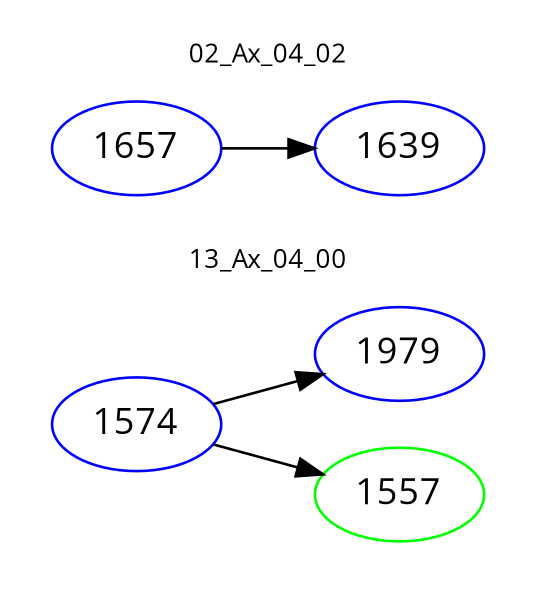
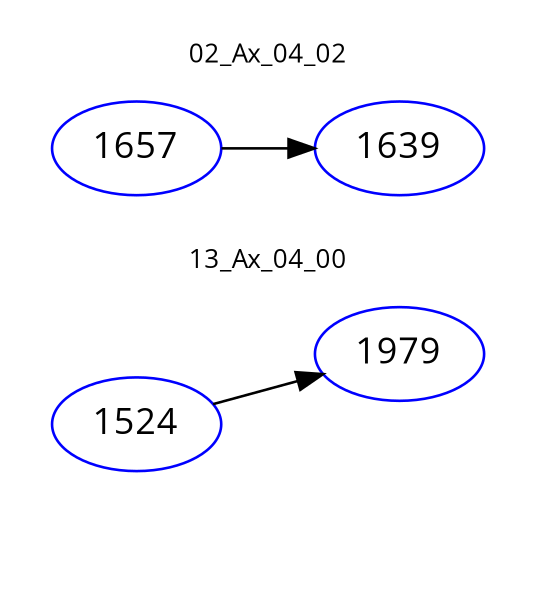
(137, 424) -> (137, 424)
(400, 495) -> none
